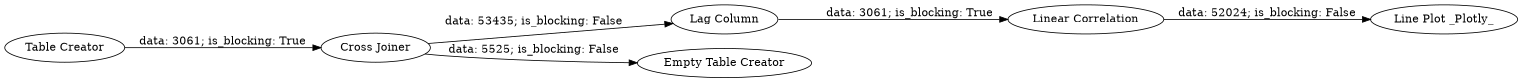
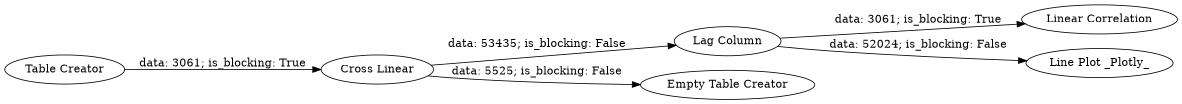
(1263, 19) -> (898, 55)
(376, 48) -> (377, 70)
